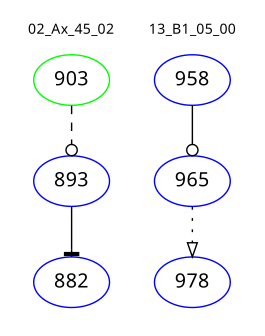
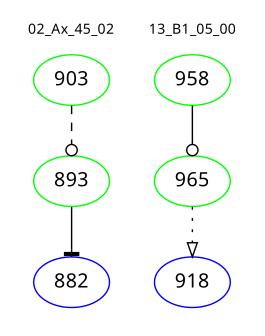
(192, 80) -> (192, 80)
(72, 181) -> (72, 181)
(192, 181) -> (192, 181)
(192, 282) -> (192, 282)
